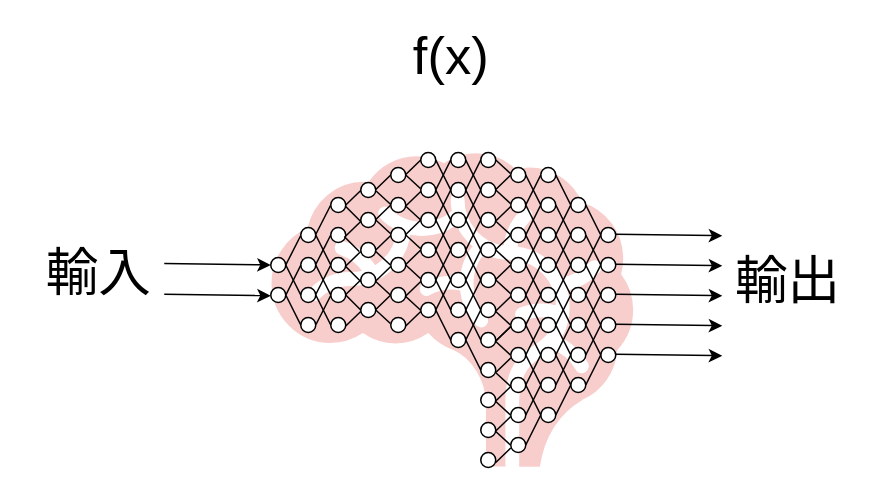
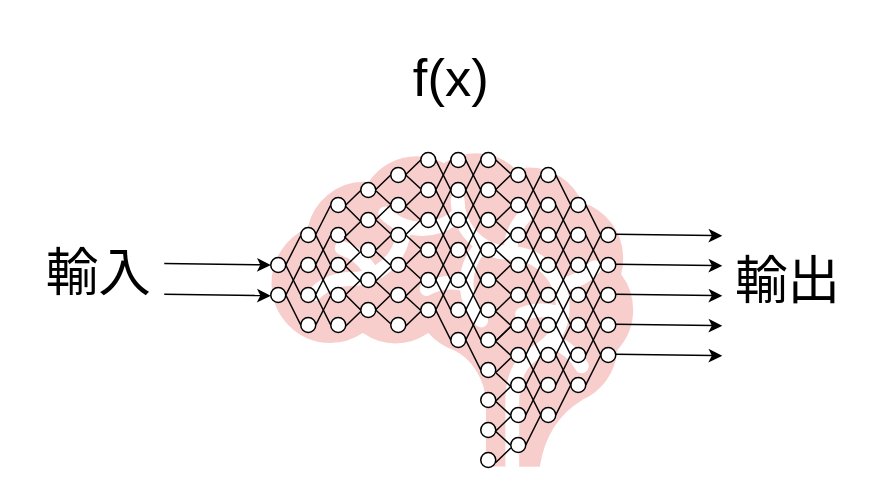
(452, 54) -> (452, 77)
